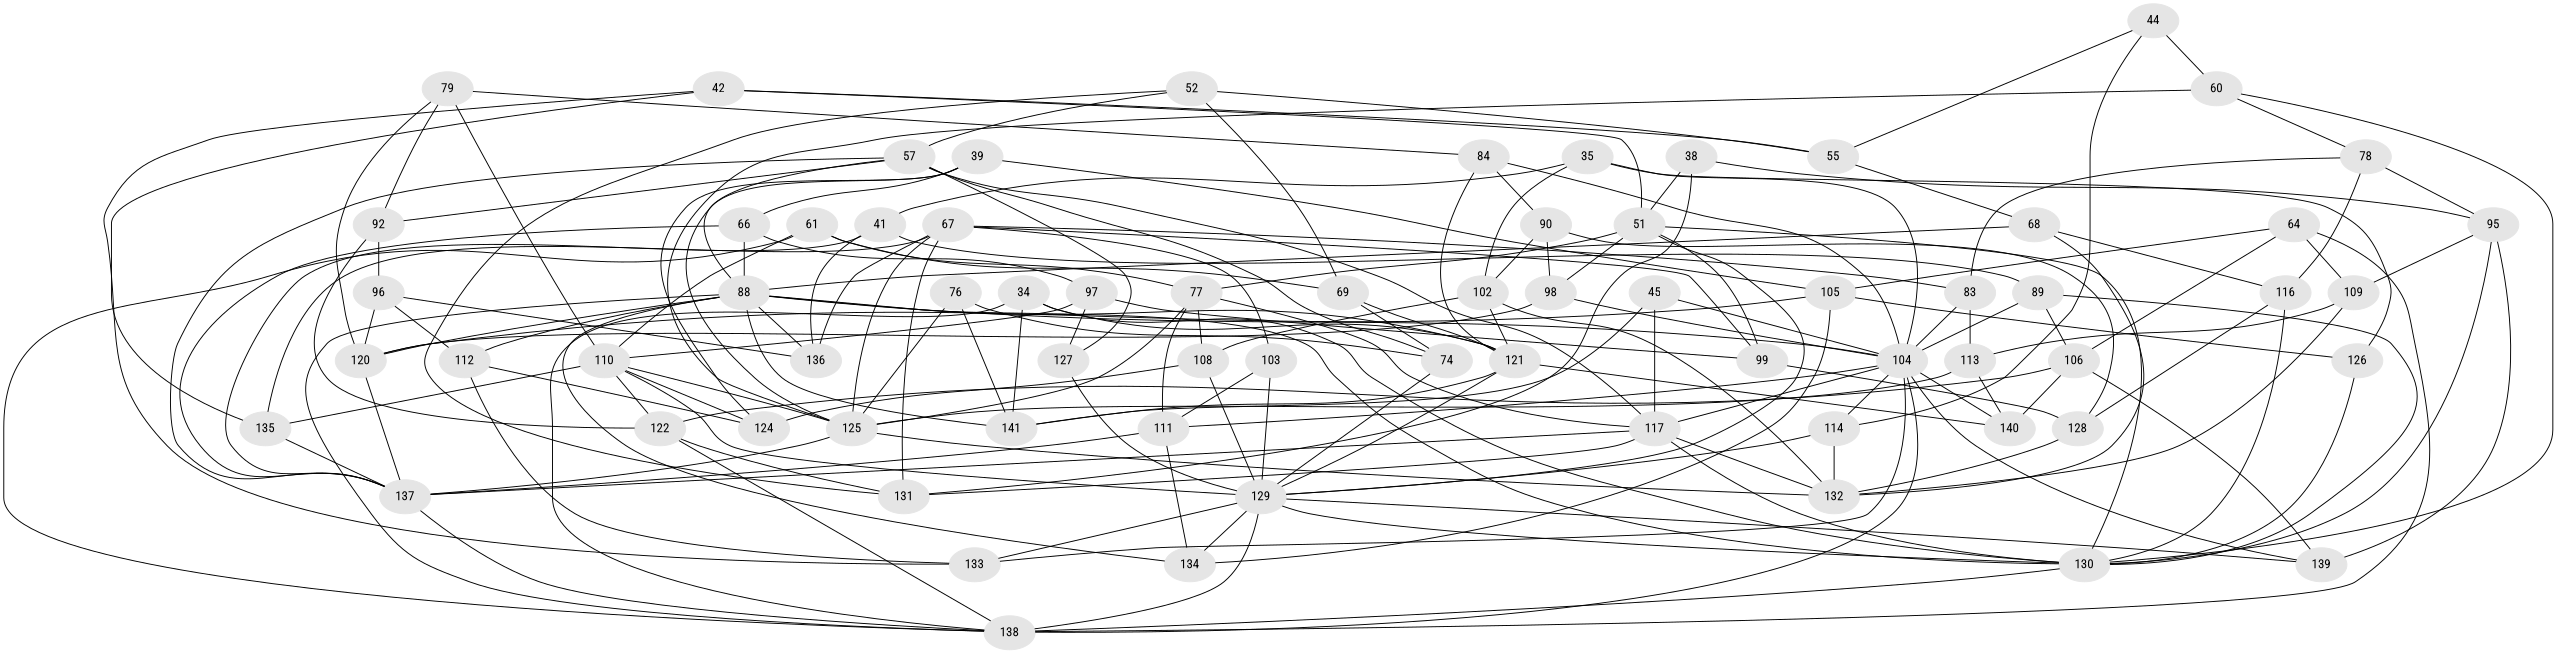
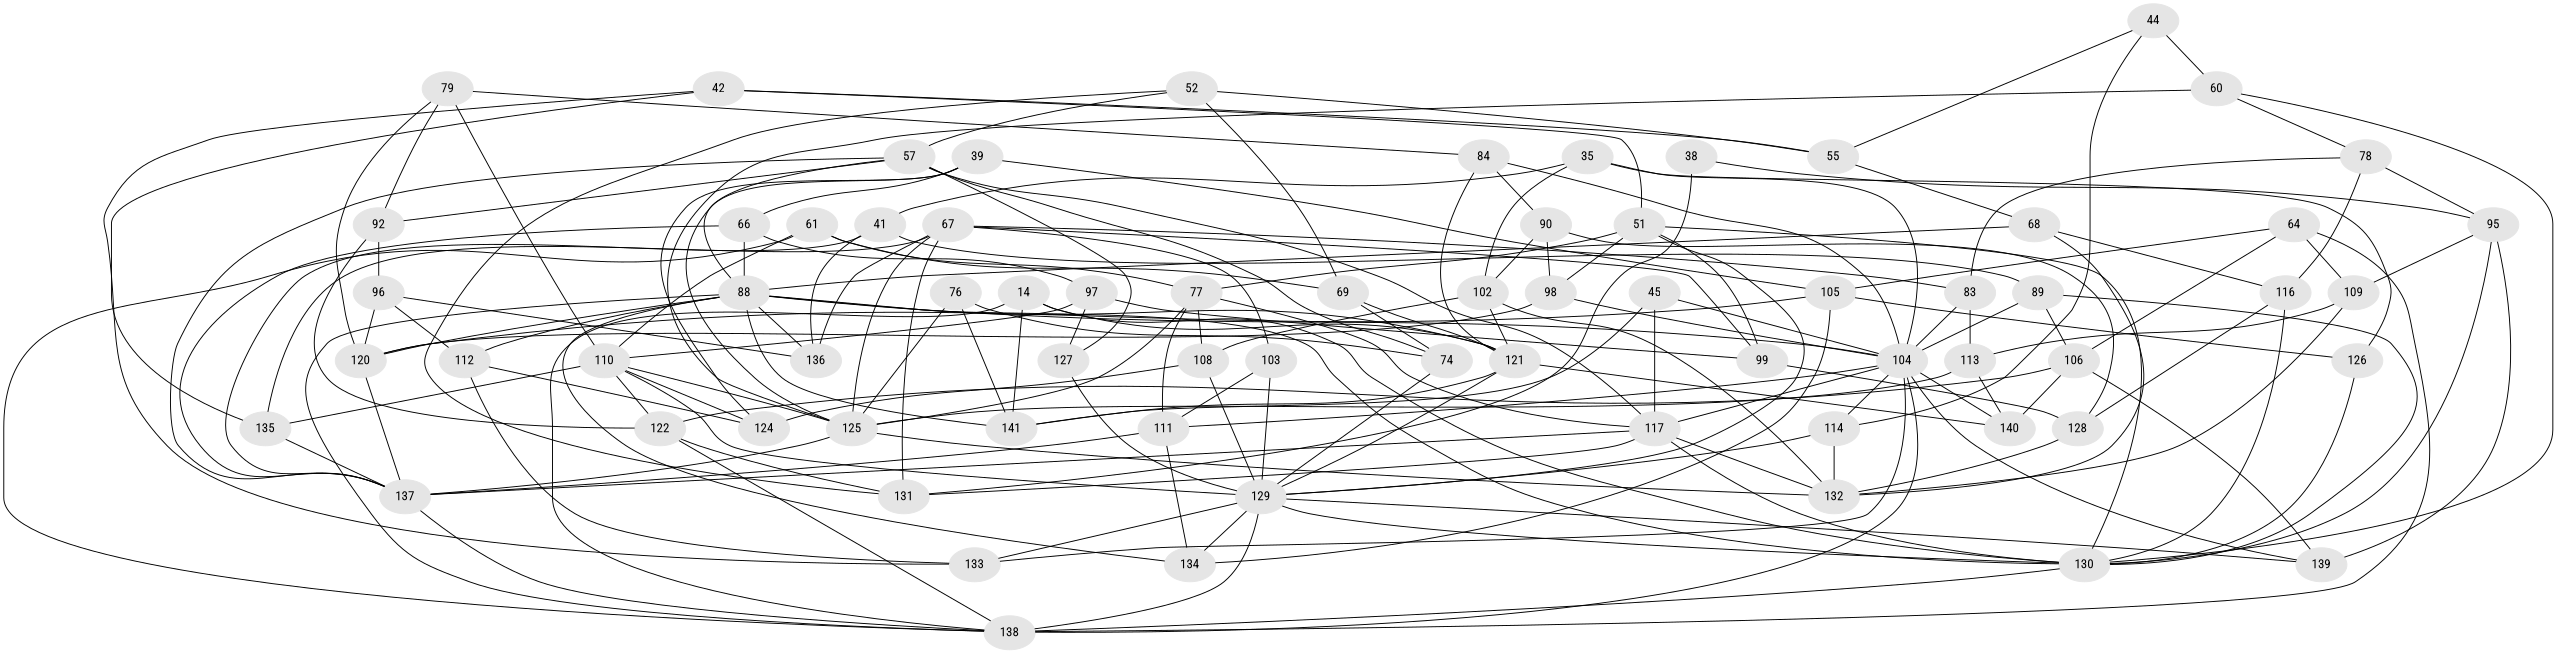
(1666, 191) -> none
(1024, 293) -> (1024, 293)
